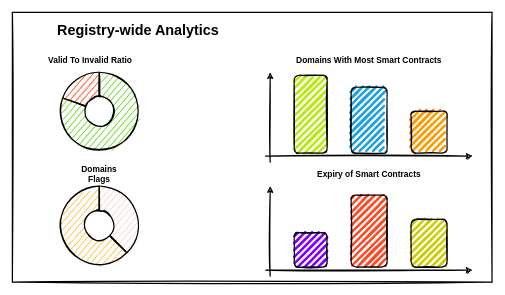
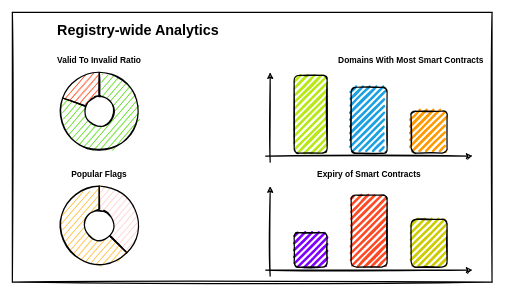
(90, 60) -> (99, 60)
(369, 60) -> (411, 60)
(99, 174) -> (99, 174)
